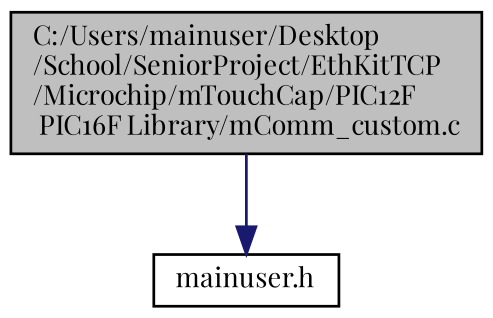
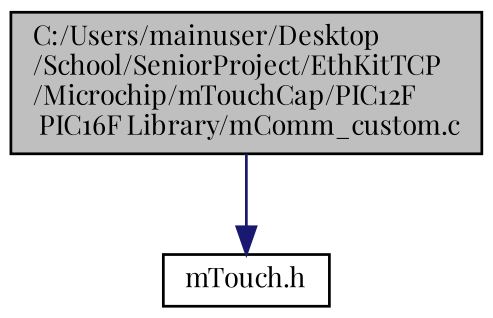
(246, 280) -> (246, 280)
